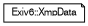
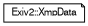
(44, 13) -> (44, 13)
